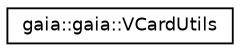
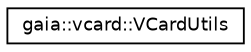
(120, 26) -> (126, 26)
